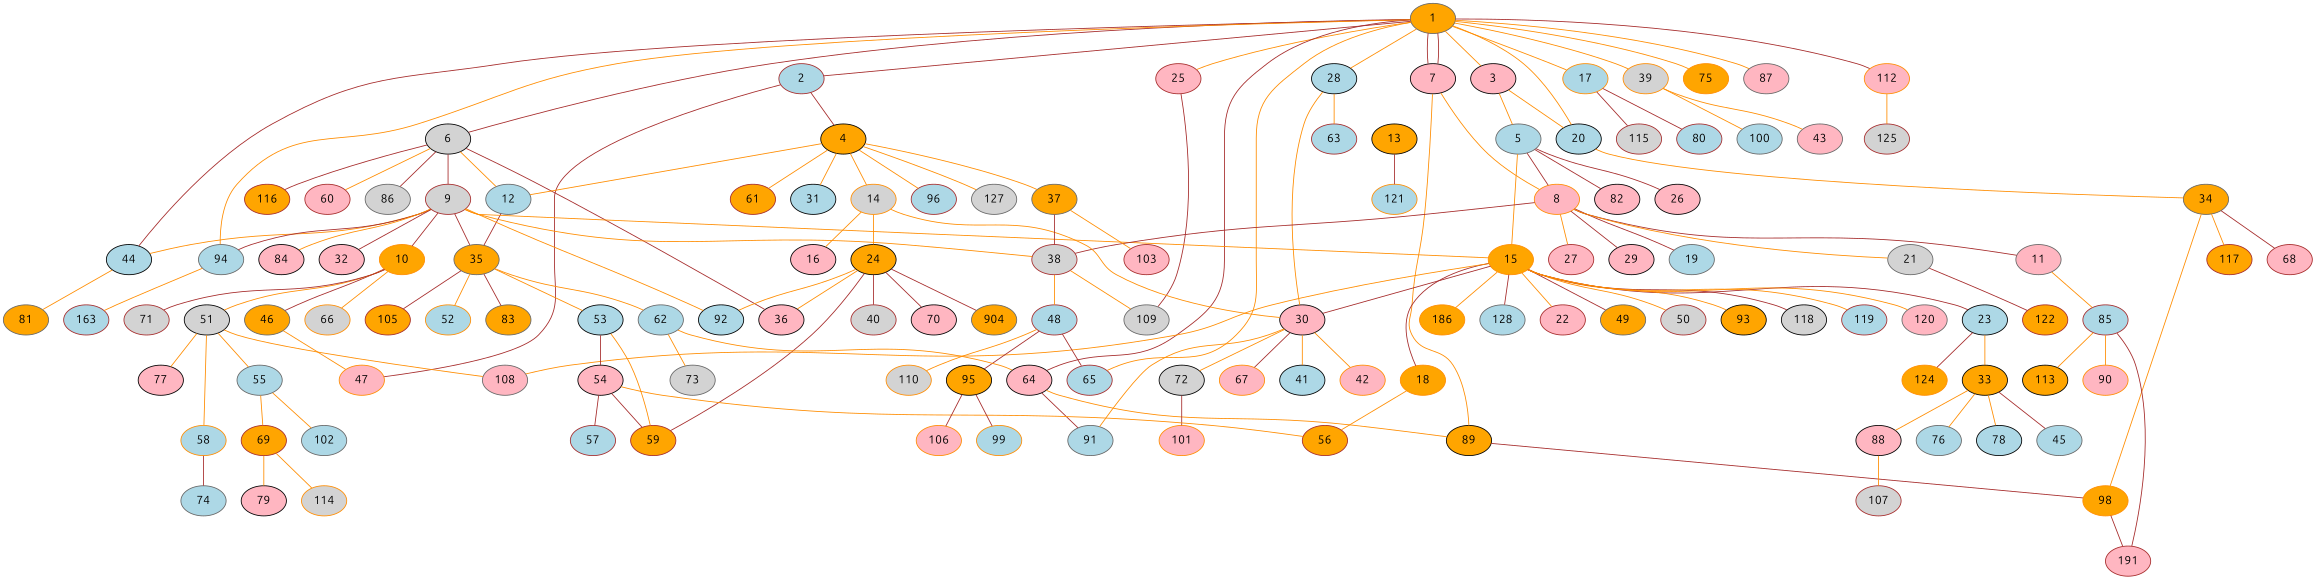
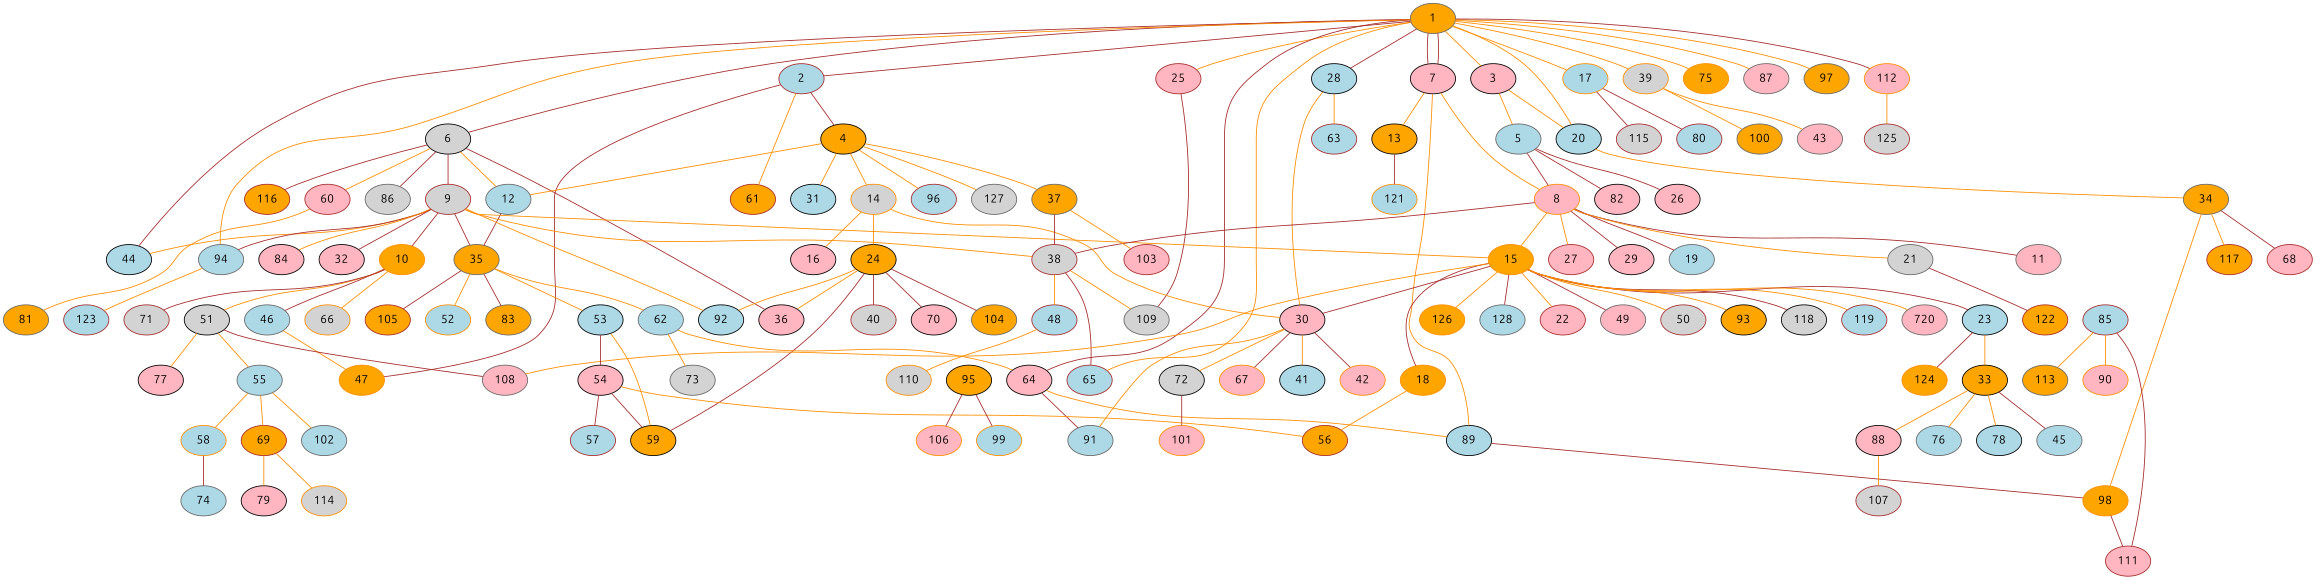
(1384, 49) -> (1384, 49)
none -> (1827, 79)
none -> (1414, 109)
(1760, 139) -> (1760, 139)
(798, 169) -> (777, 139)
(1515, 199) -> (1534, 229)
(77, 290) -> (176, 258)
(2072, 290) -> none
(86, 320) -> (86, 320)
(267, 320) -> (267, 320)
(994, 320) -> (994, 320)
(1442, 320) -> (1442, 320)
(1623, 320) -> (1623, 320)
(1925, 320) -> (1925, 320)
(1013, 349) -> none
(1332, 350) -> (1332, 350)
(1075, 355) -> (1088, 316)
(352, 358) -> (352, 358)
(205, 380) -> (232, 410)
(362, 380) -> (362, 380)
(2045, 380) -> (2045, 380)
(653, 441) -> (653, 441)
(1469, 441) -> (1469, 441)
(2128, 561) -> (2128, 561)
